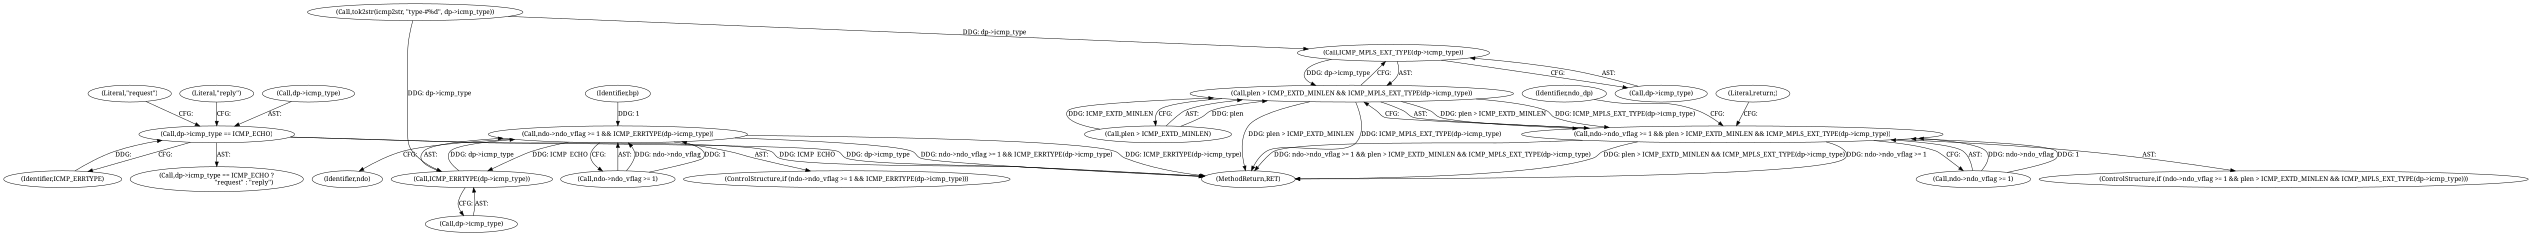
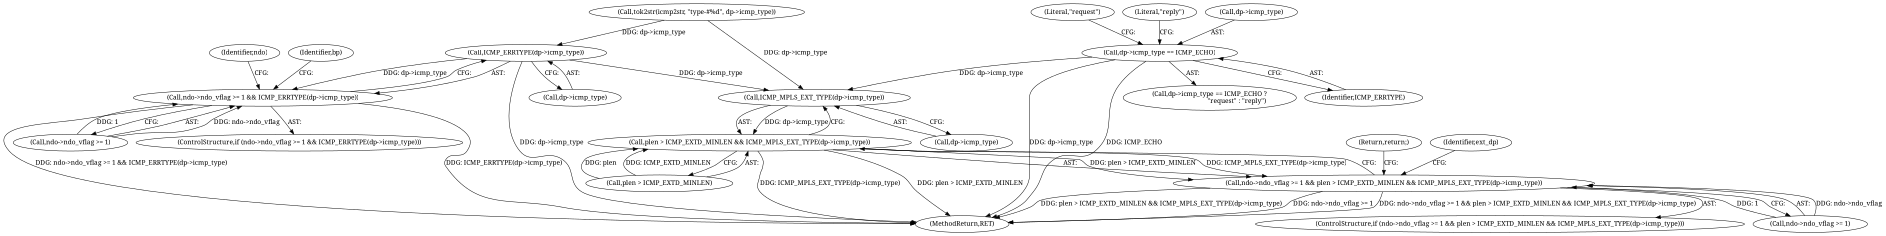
none -> (972, 68)
none -> (667, 75)
(1564, 94) -> (1471, 143)
(1753, 94) -> (1384, 143)
(629, 114) -> (307, 73)
(424, 147) -> (253, 73)
(124, 155) -> (1317, 73)
(560, 155) -> (465, 73)
none -> (657, 206)
